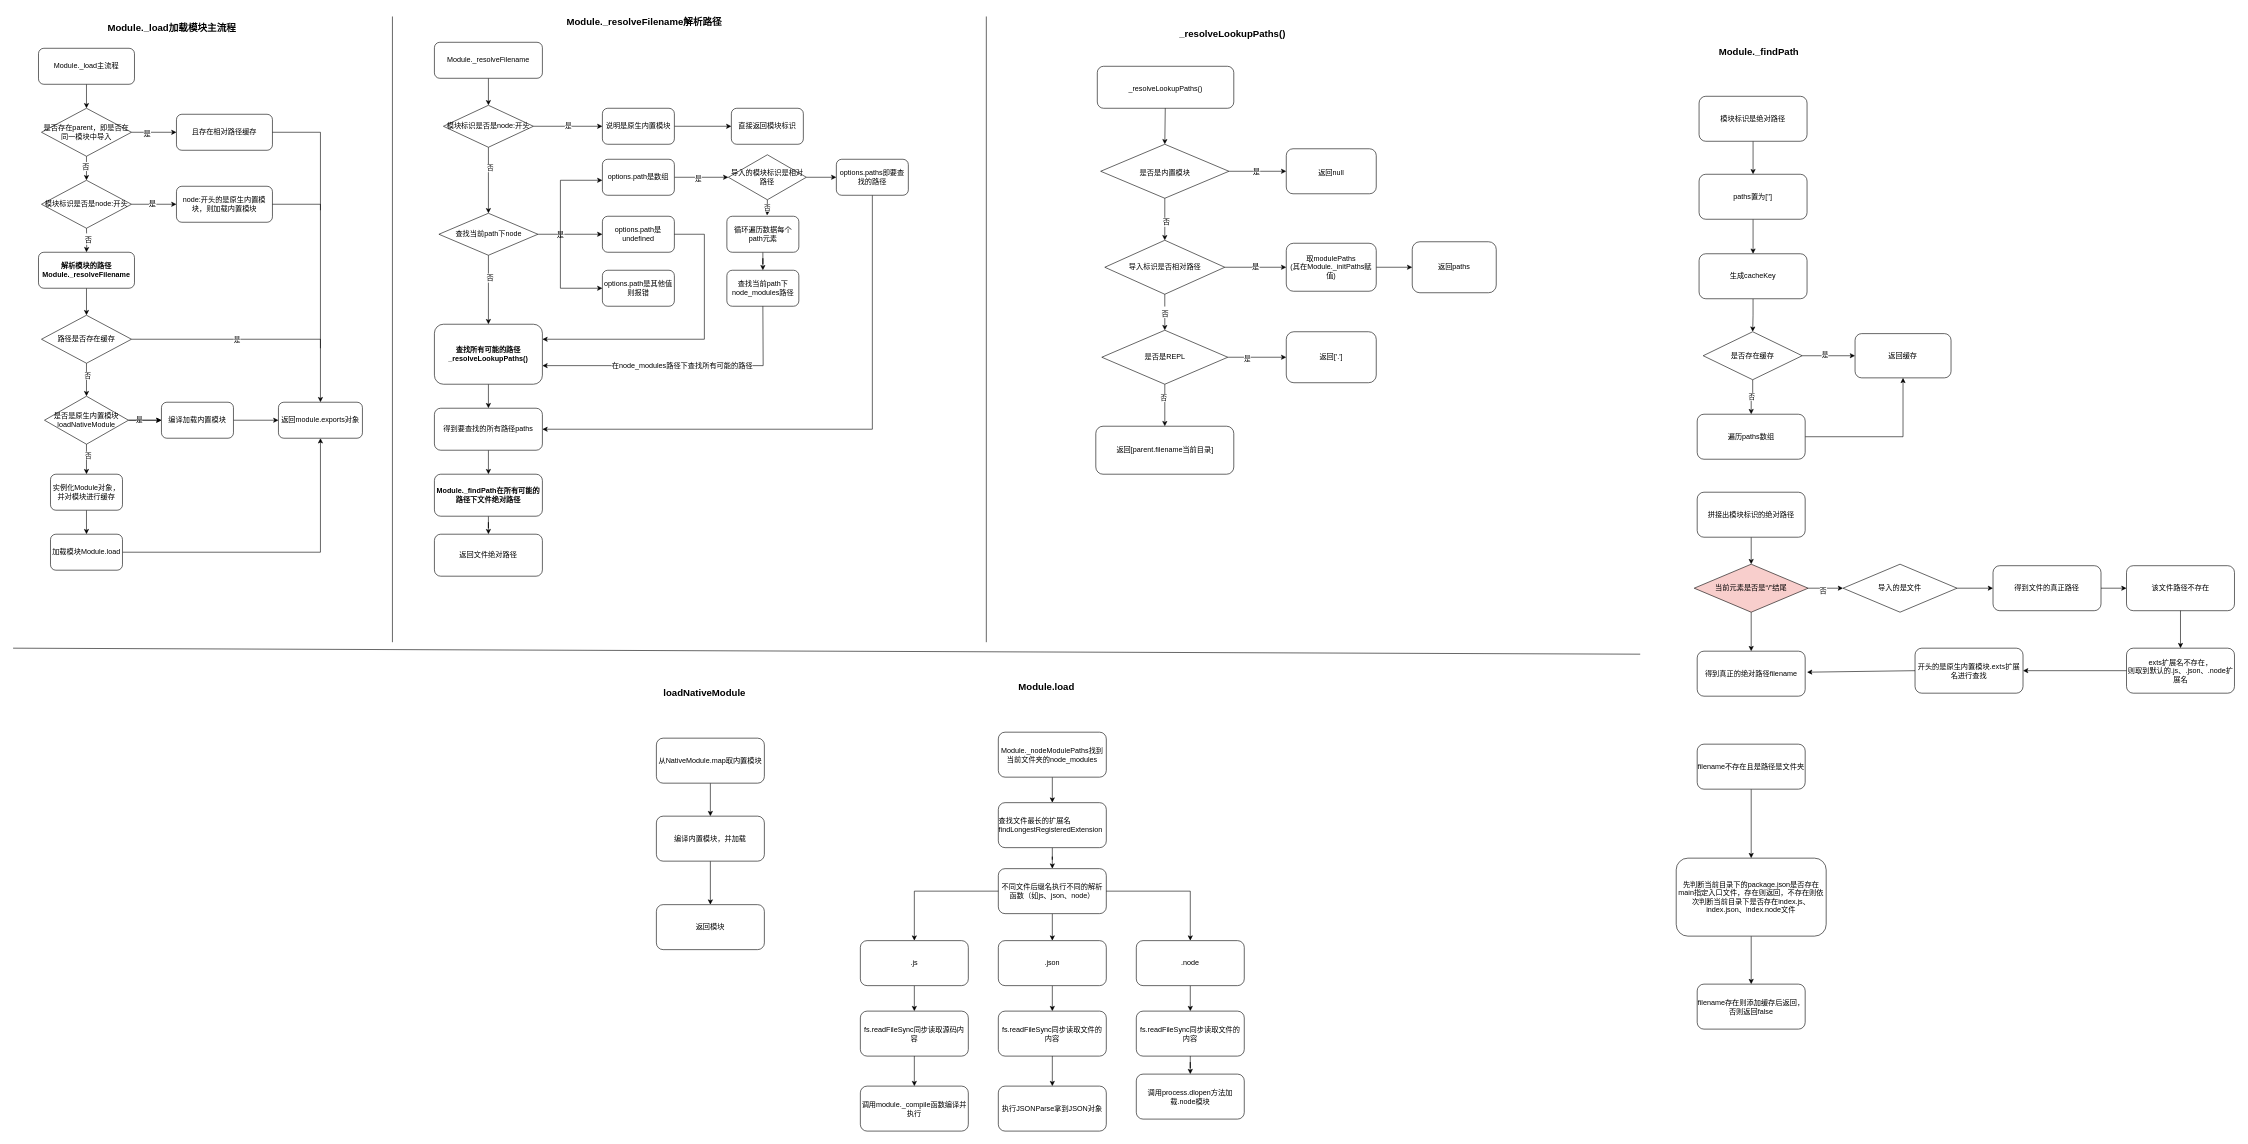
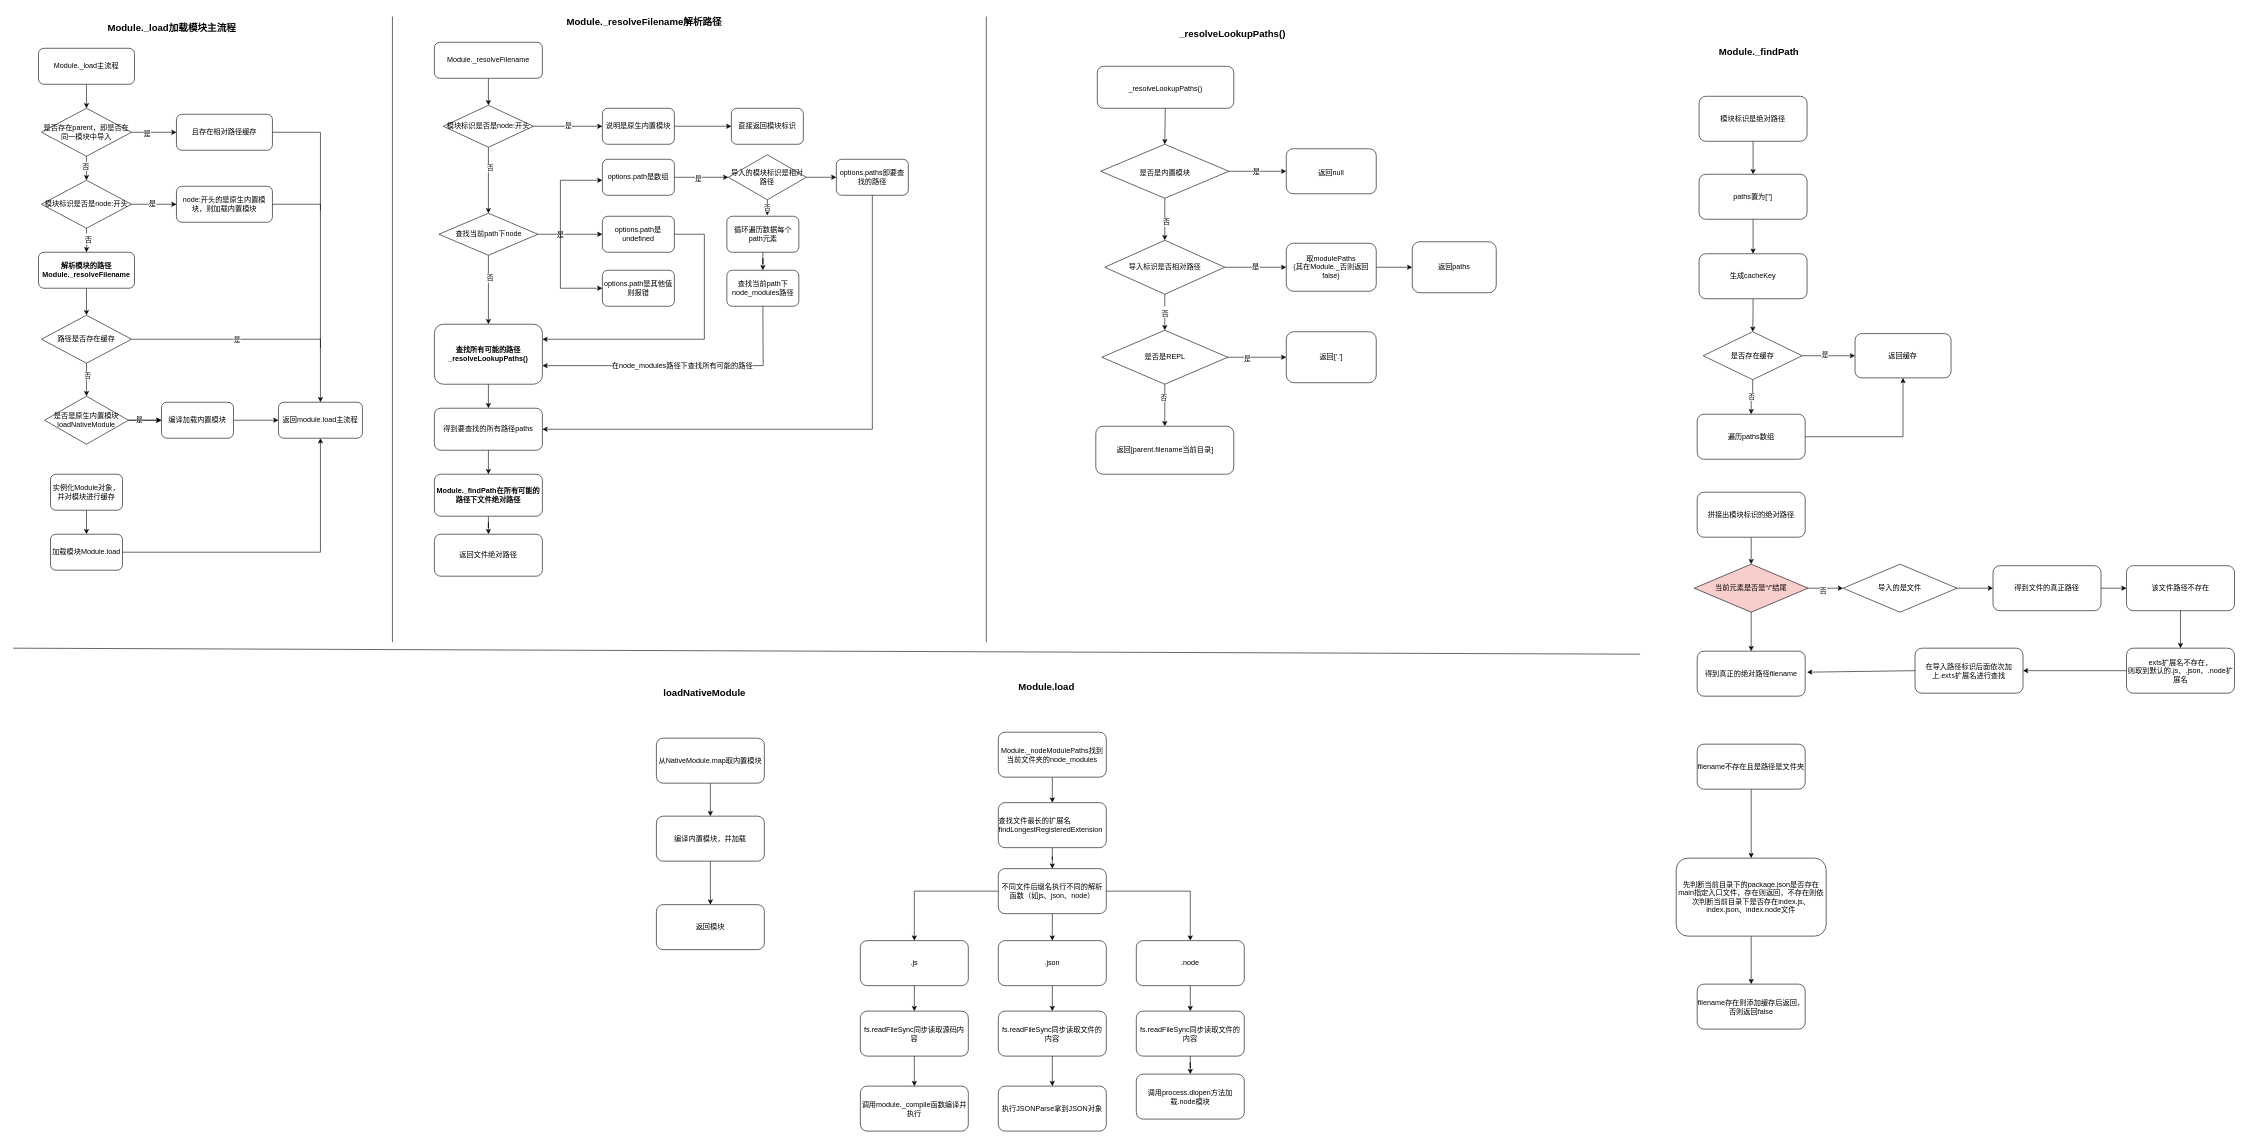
(1331, 267) -> (1331, 267)
(320, 420) -> (320, 420)
(86, 457) -> none
(1969, 671) -> (1969, 671)
